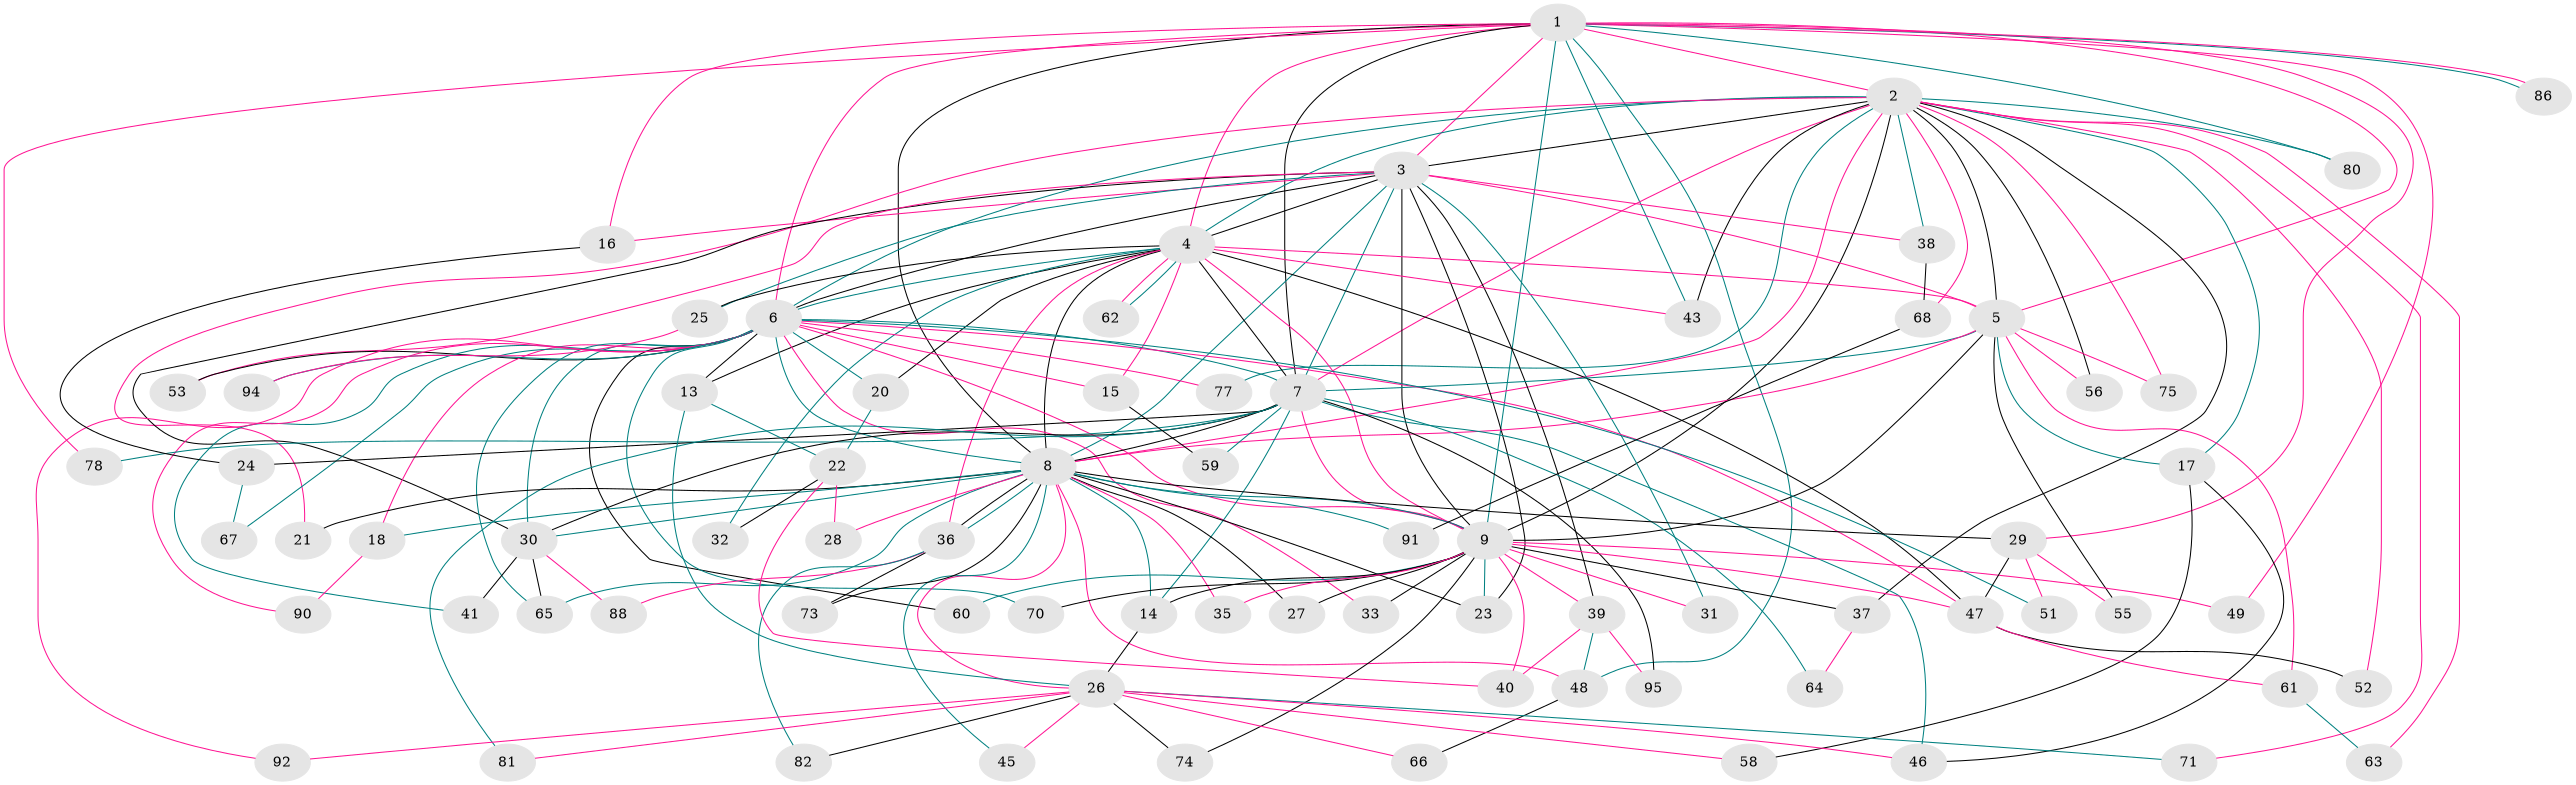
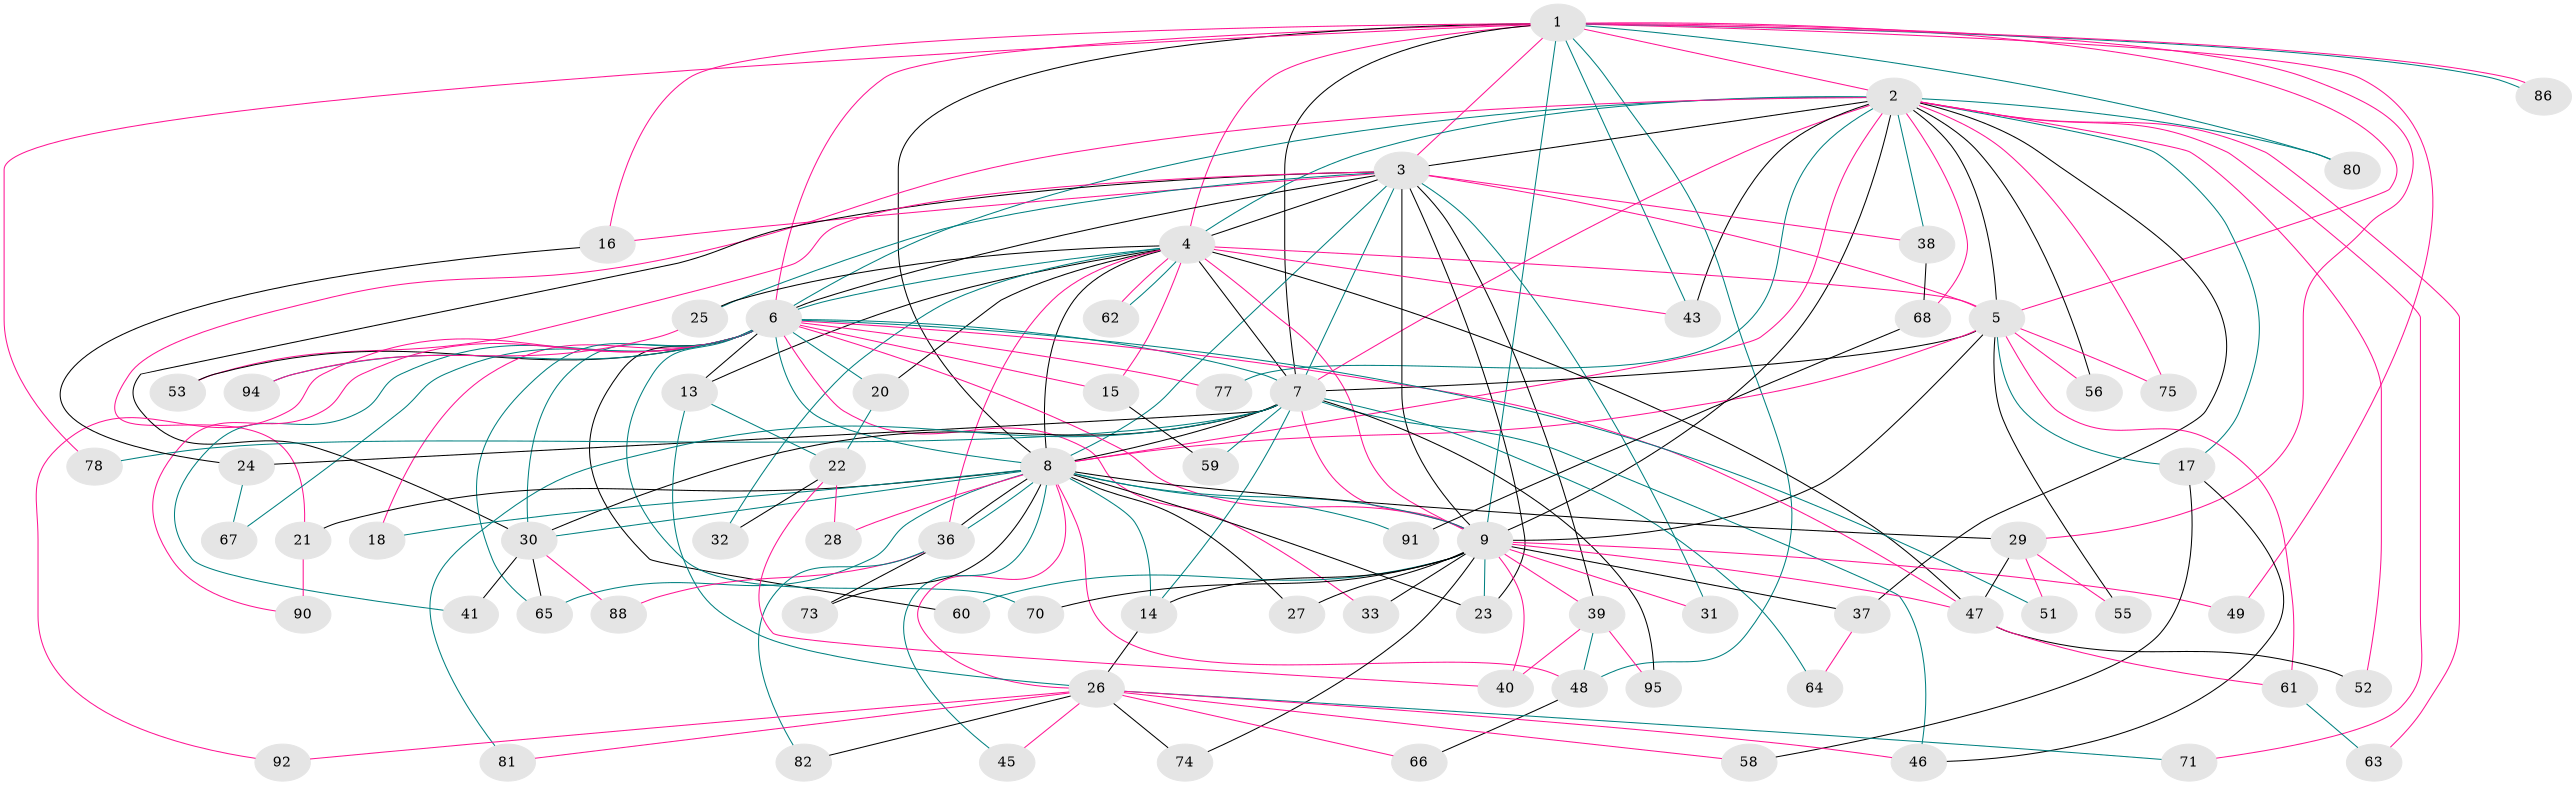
(1653, 374) -> (1653, 374)
(340, 578) -> (303, 578)
(1223, 615) -> none
